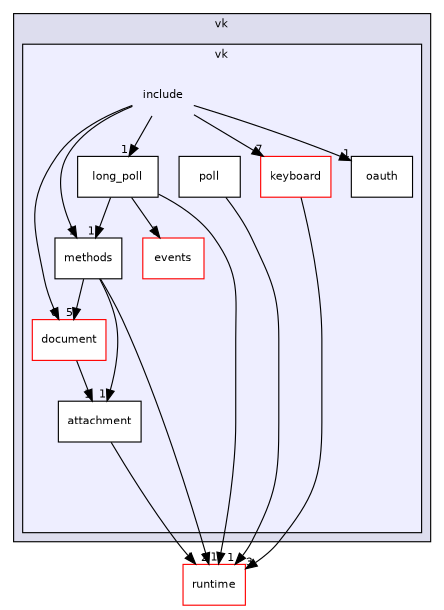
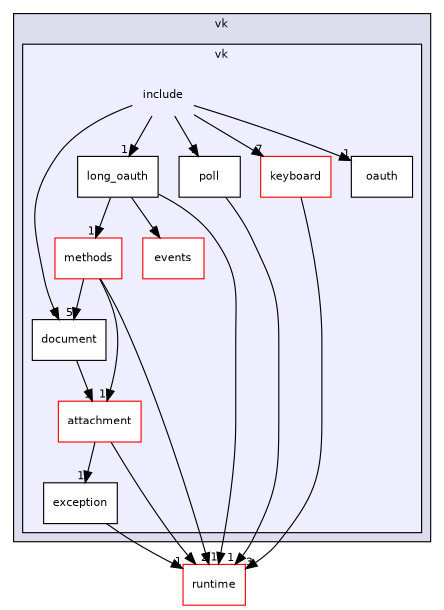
(70, 152) -> (184, 131)
(118, 177) -> (118, 177)
(88, 258) -> (88, 258)
(69, 340) -> (69, 340)
(100, 422) -> (100, 422)
none -> (80, 503)
